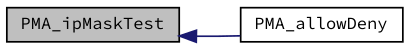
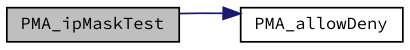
(218, 36) -> (201, 13)
